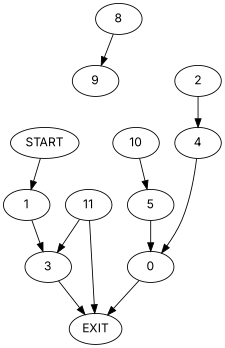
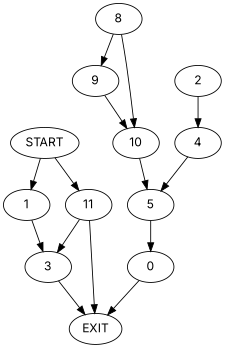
none -> (128, 77)
none -> (113, 108)
none -> (64, 171)
(187, 204) -> (177, 171)
